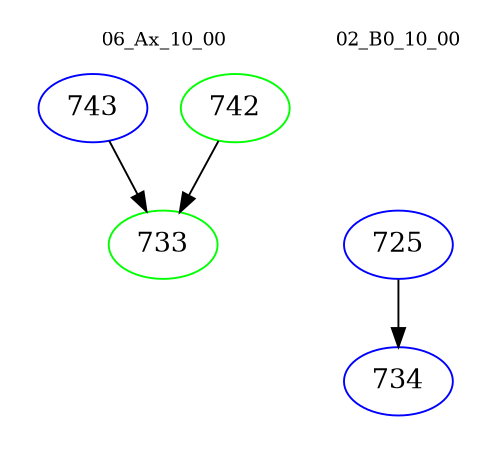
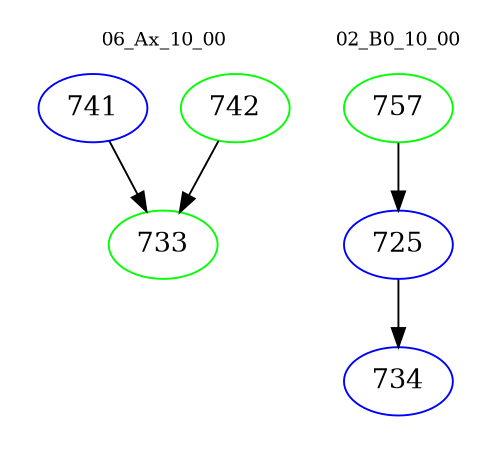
(93, 108) -> (93, 108)
none -> (398, 108)
